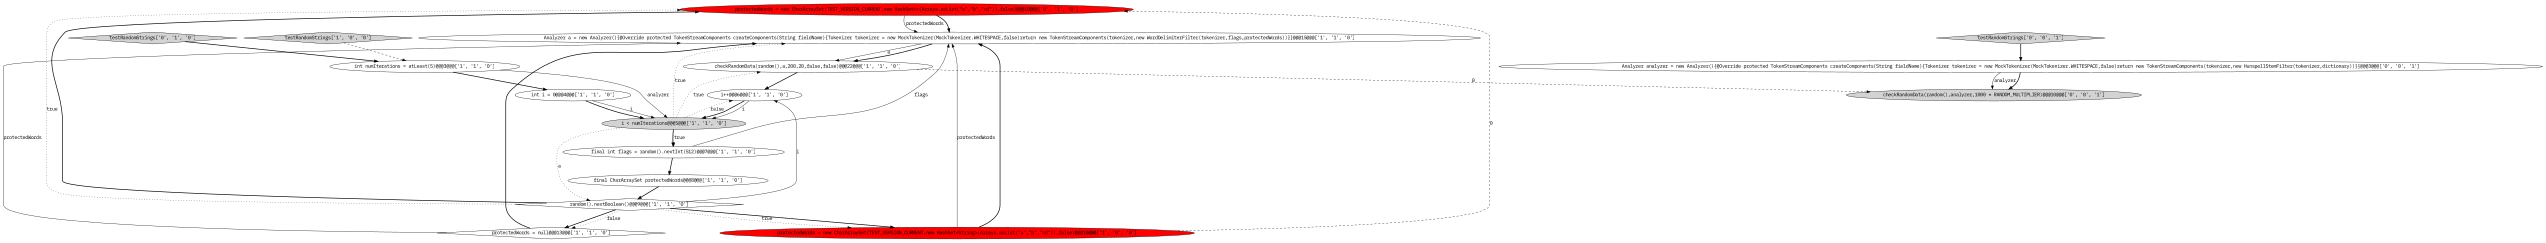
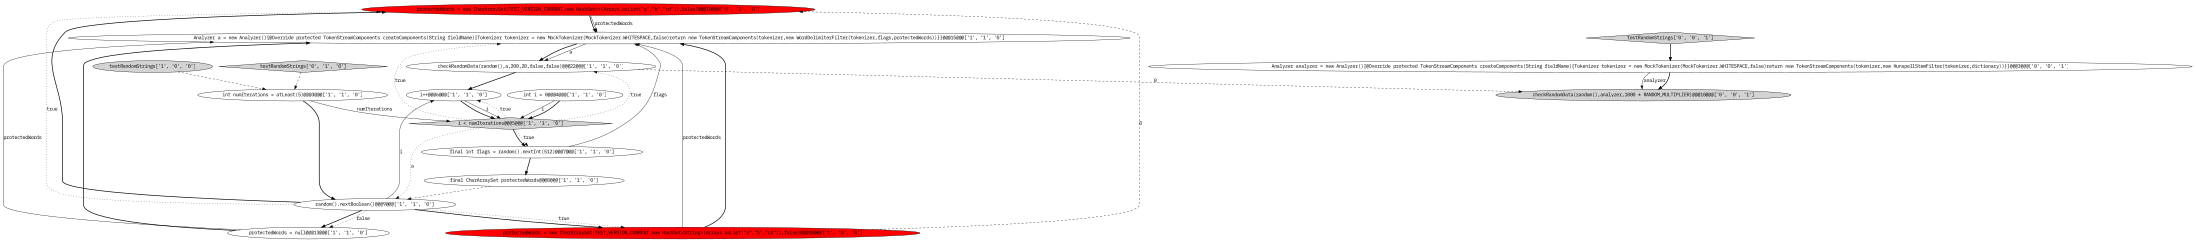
(328, 38) -> (153, 67)
(270, 50) -> (299, 79)
(498, 81) -> (319, 149)
(658, 95) -> (375, 109)
(717, 109) -> (505, 109)
(674, 124) -> (511, 124)
(650, 192) -> (451, 192)
(629, 205) -> (375, 205)
(551, 233) -> (308, 233)
